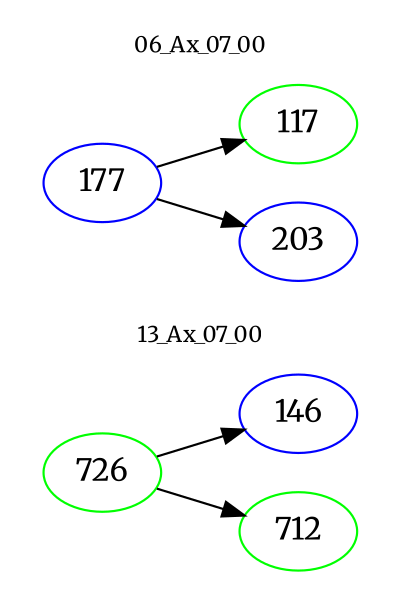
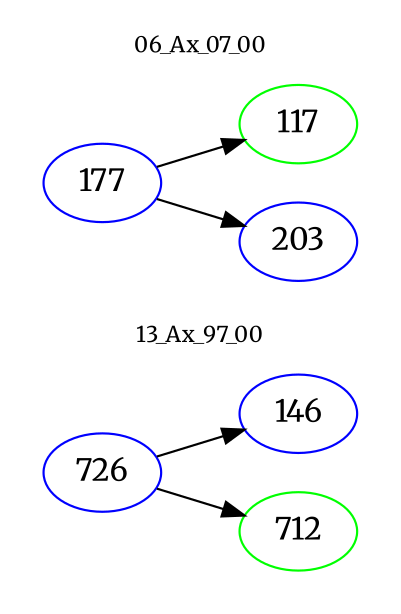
(200, 336) -> (200, 336)
(102, 473) -> (102, 473)
